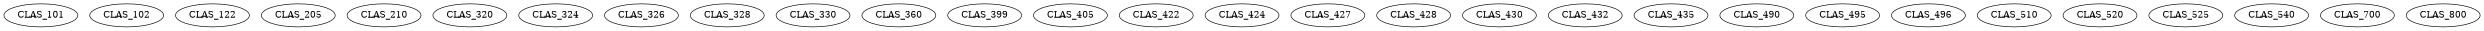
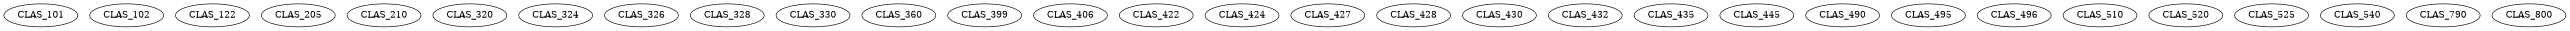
(1070, 15) -> (1070, 15)
none -> (1757, 15)
(2357, 15) -> (2443, 15)
